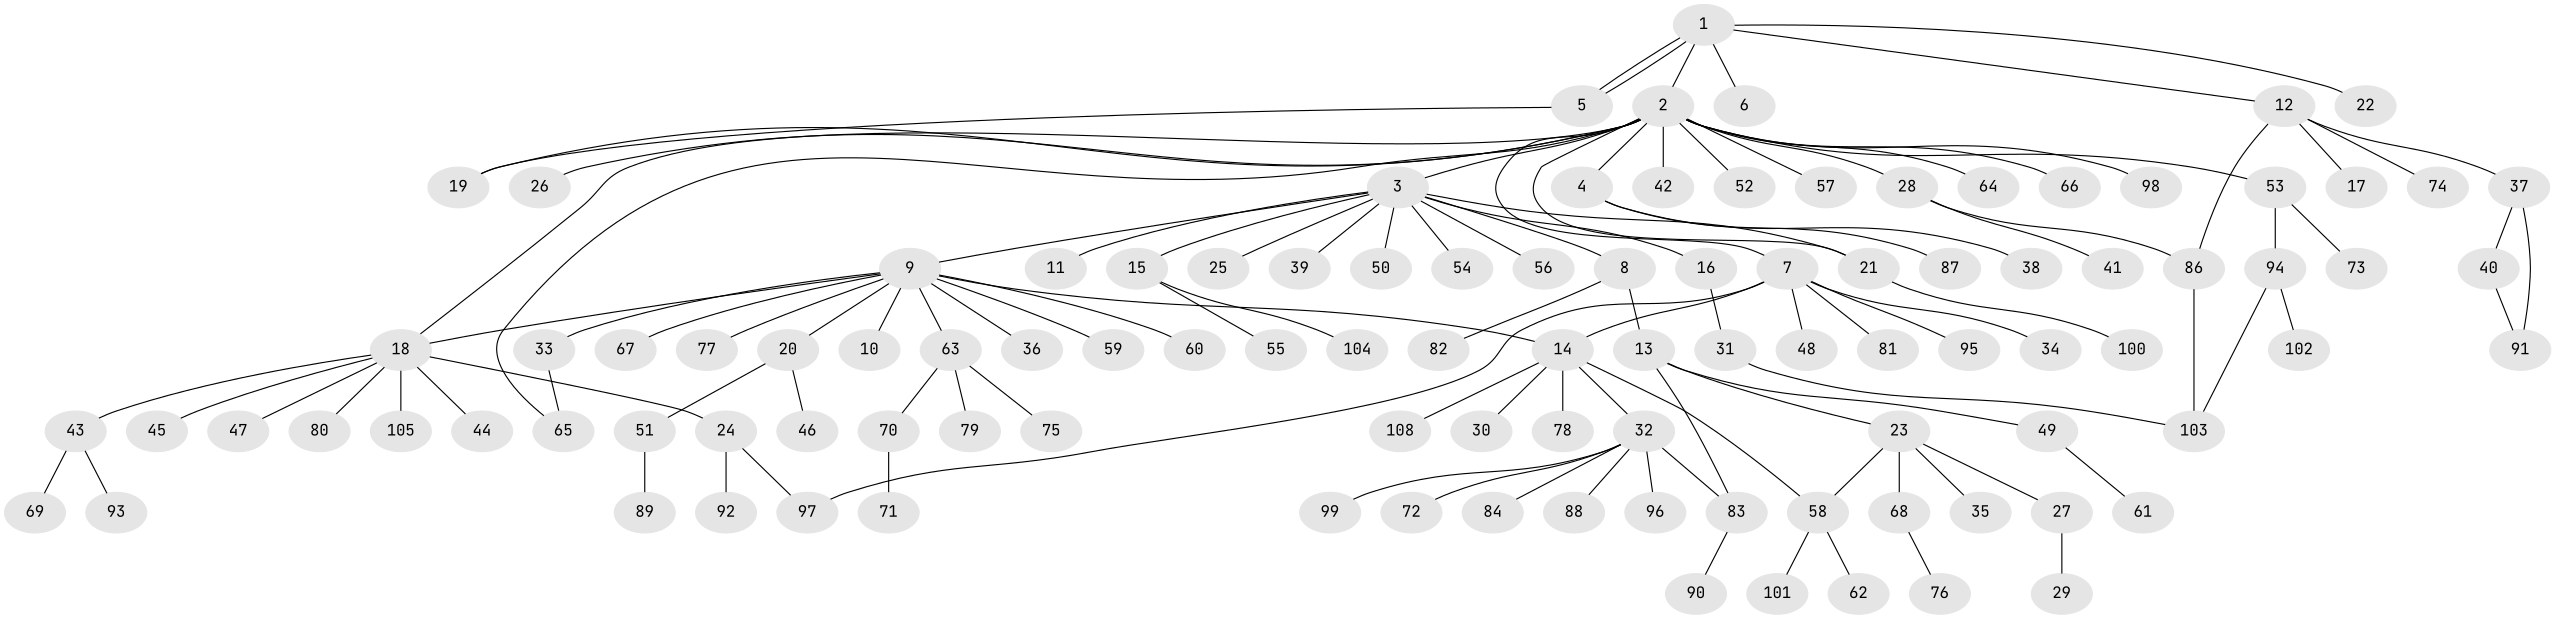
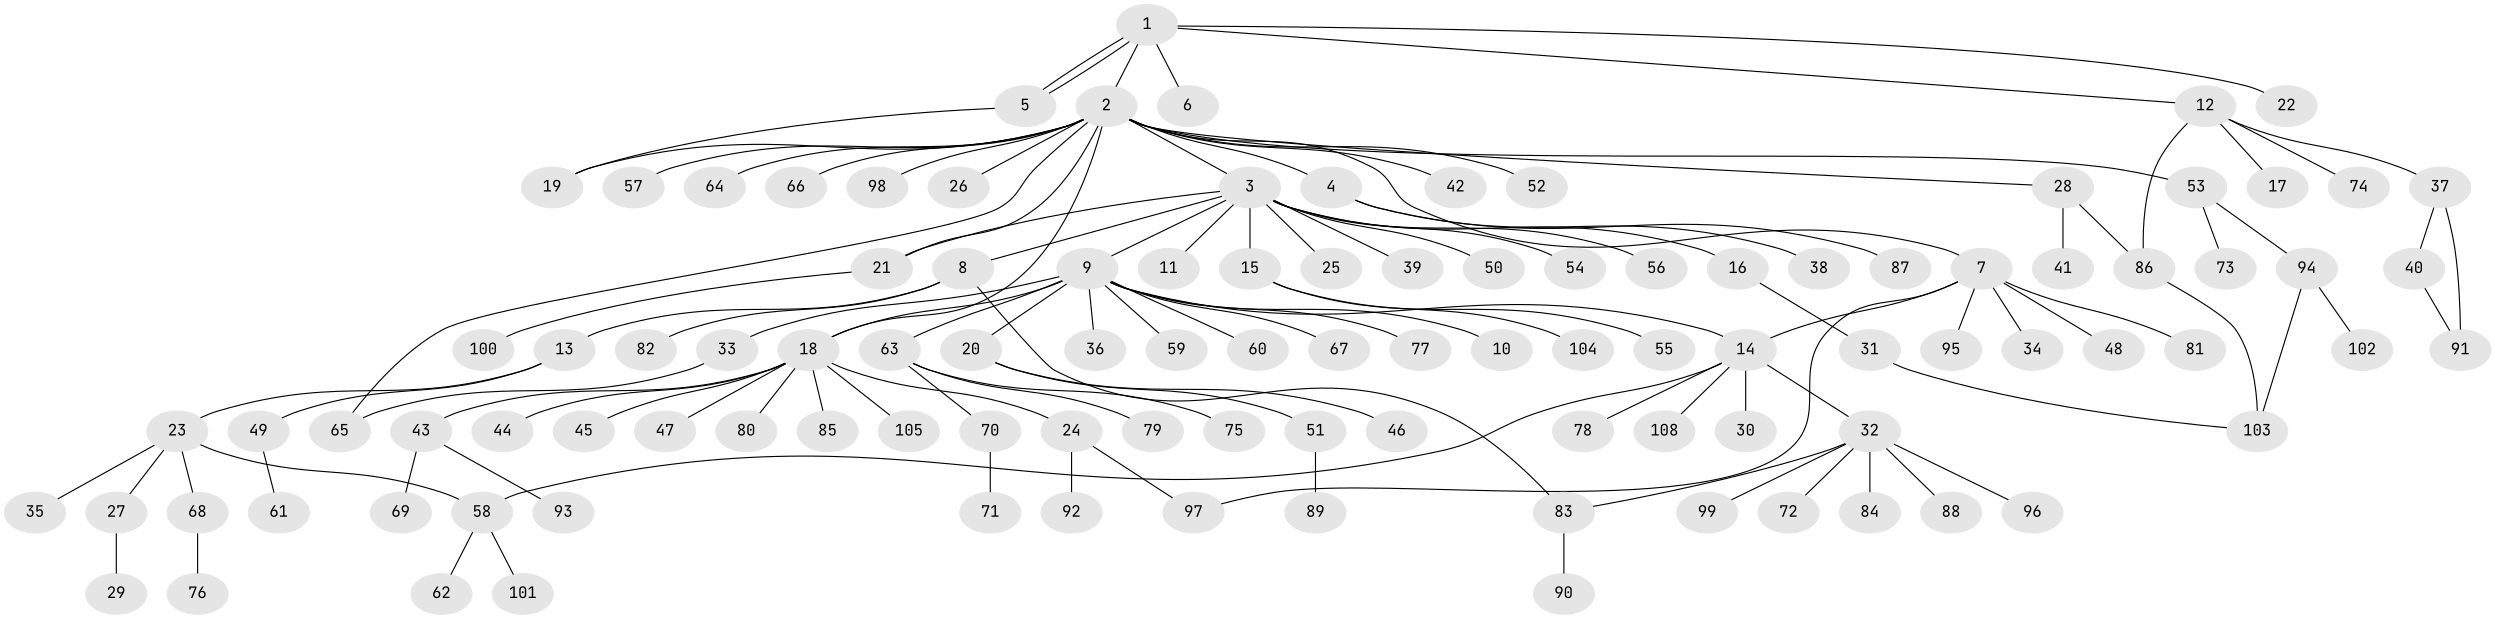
(1695, 429) -> (1307, 389)
none -> (828, 431)
